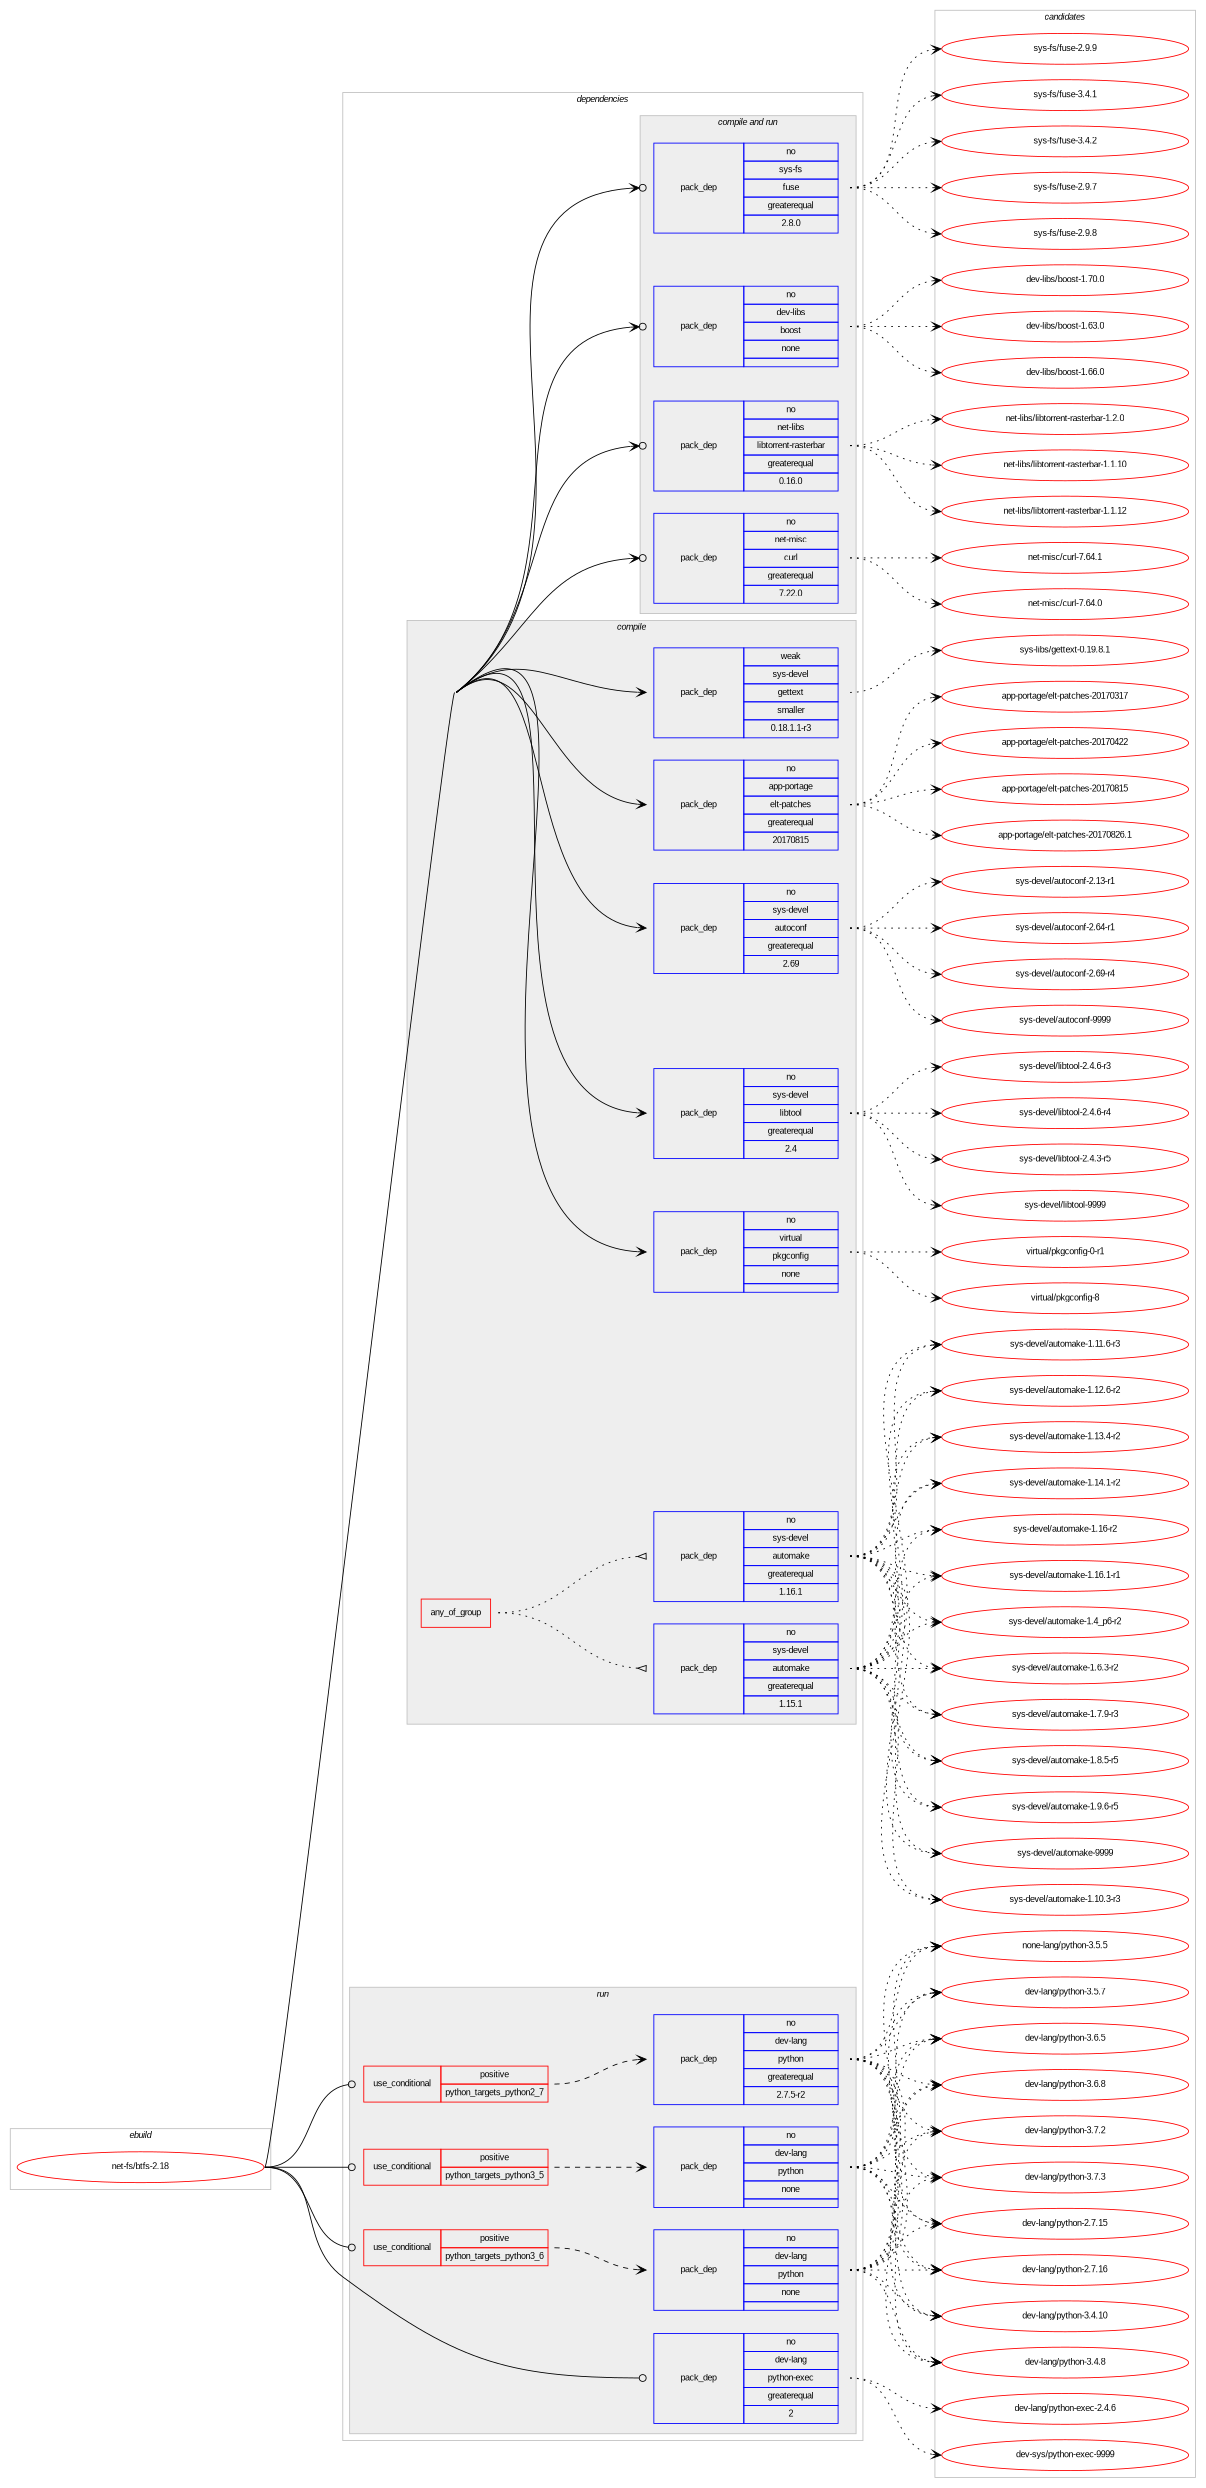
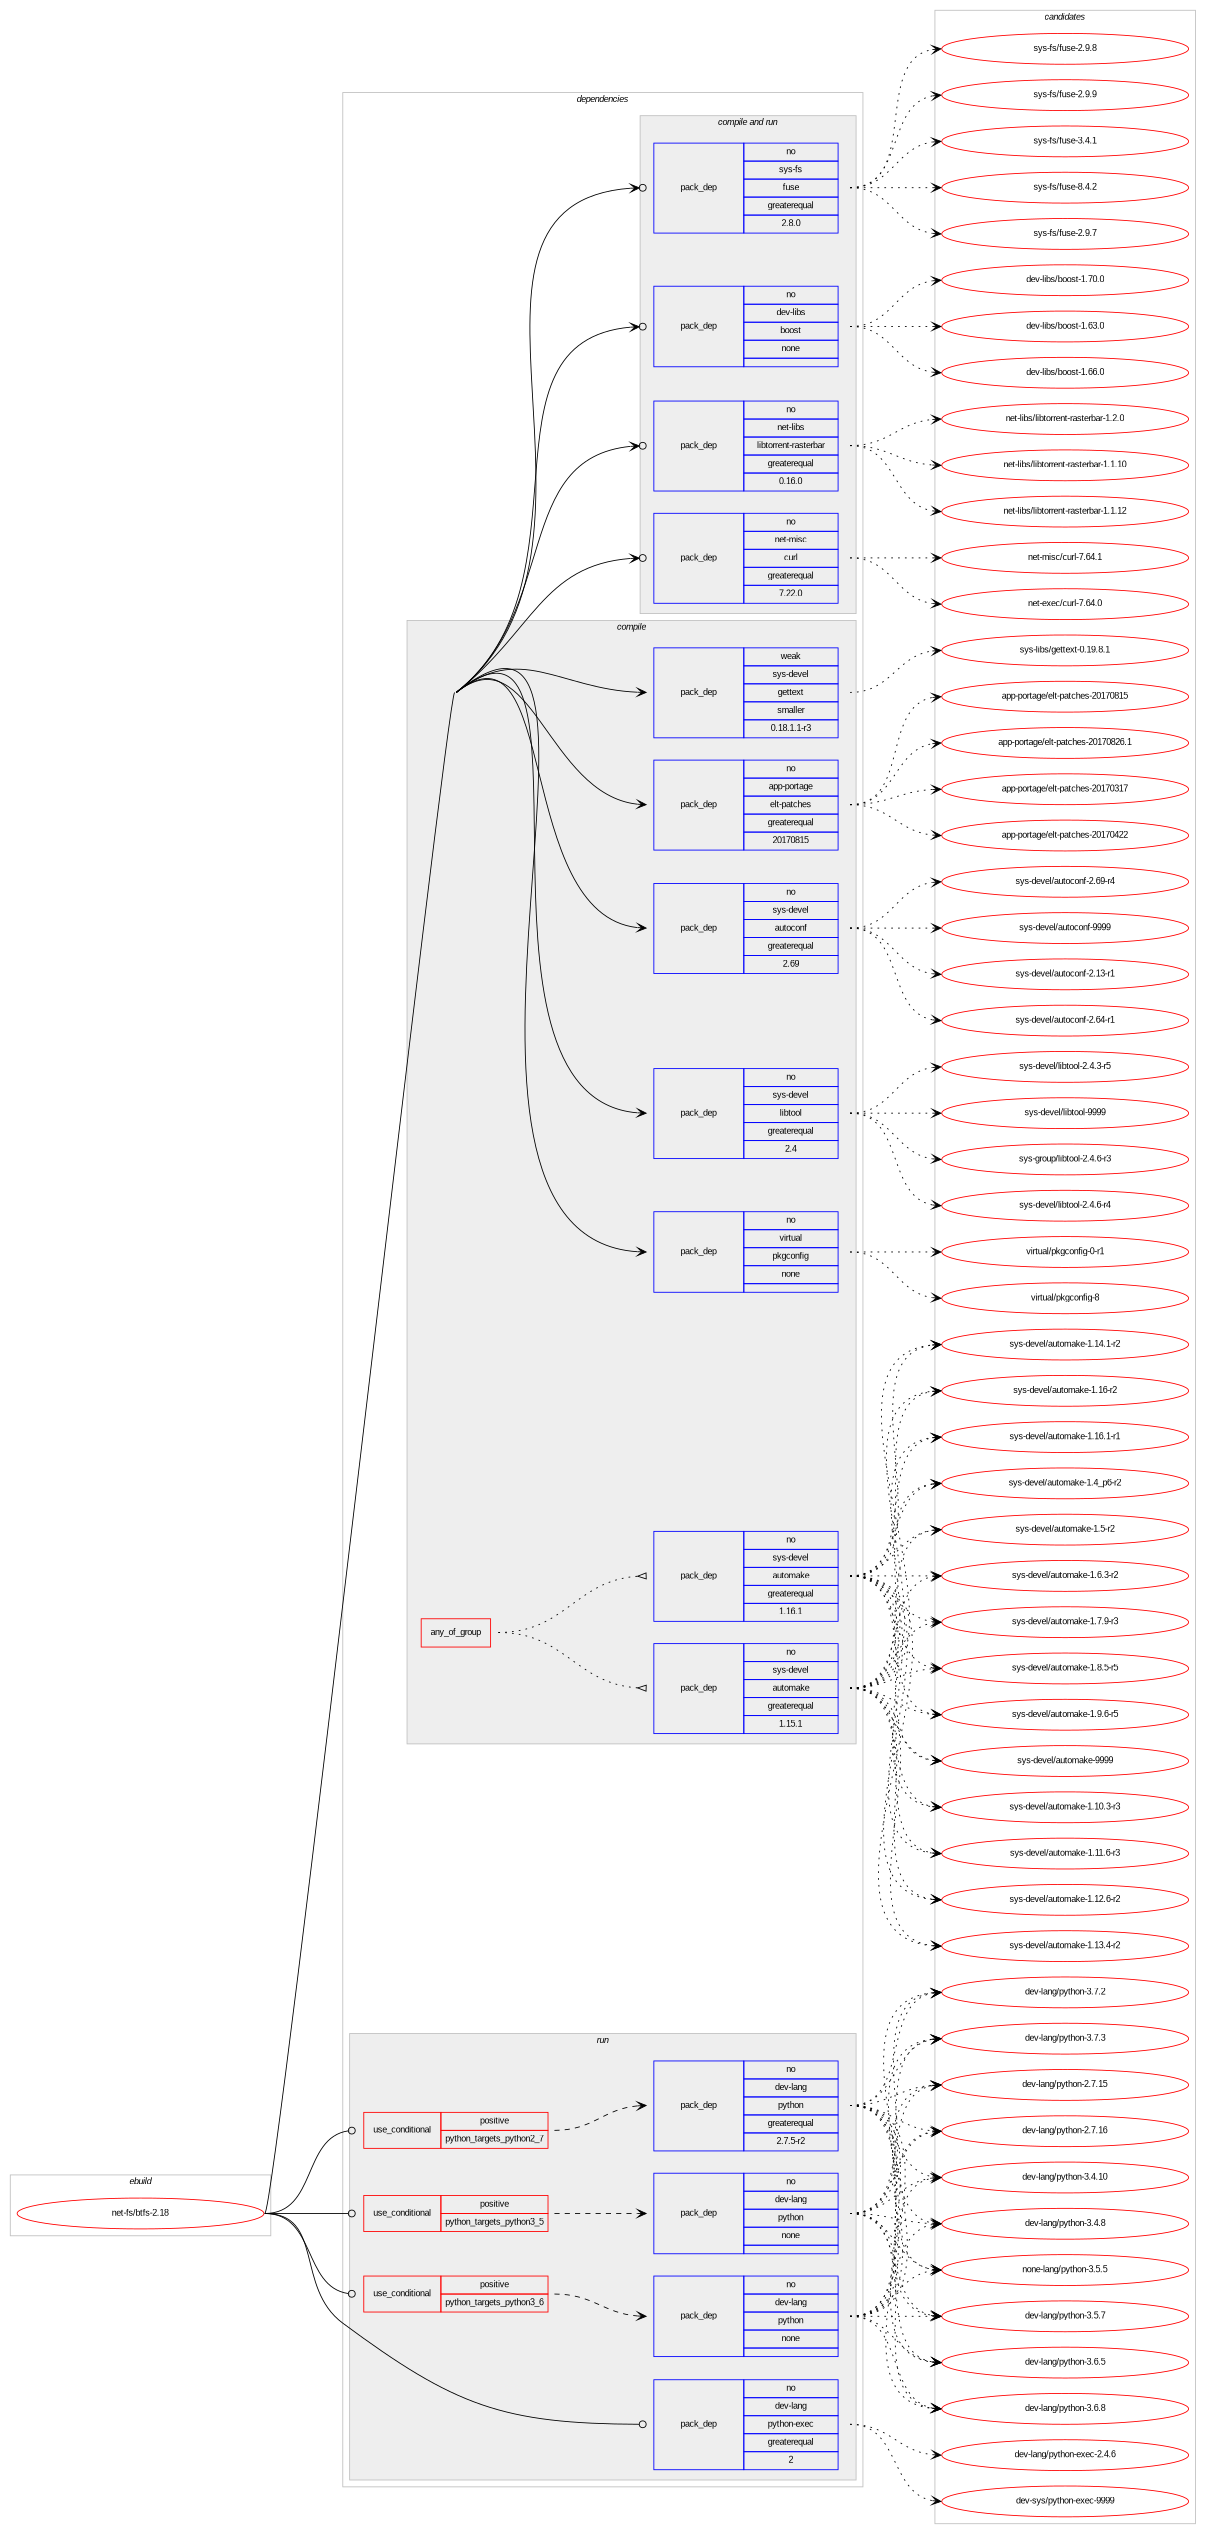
(1065, 141) -> (1065, 188)
(1065, 604) -> (1065, 604)
(1065, 1067) -> (1065, 1159)
none -> (1065, 1530)
